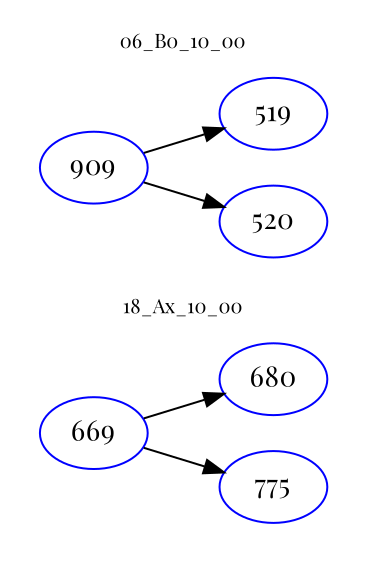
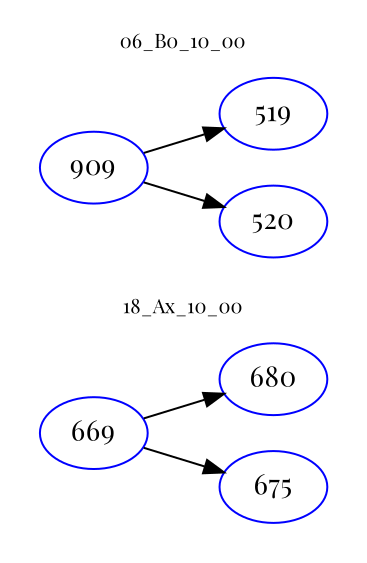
(273, 487) -> (273, 487)
